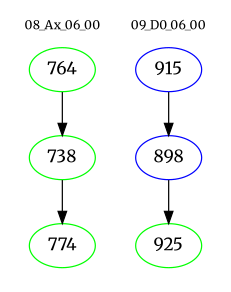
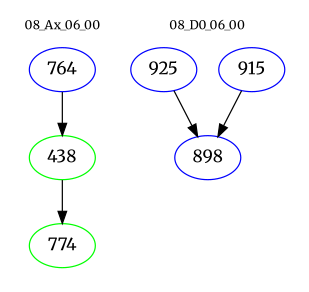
(169, 26) -> (208, 26)
(62, 70) -> (62, 70)
(62, 158) -> (62, 158)
(169, 196) -> (183, 108)
(169, 246) -> (164, 70)
